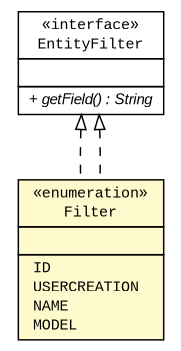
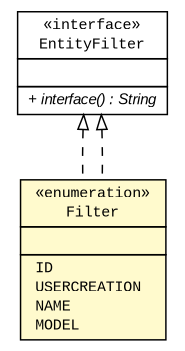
(91, 100) -> (92, 100)
